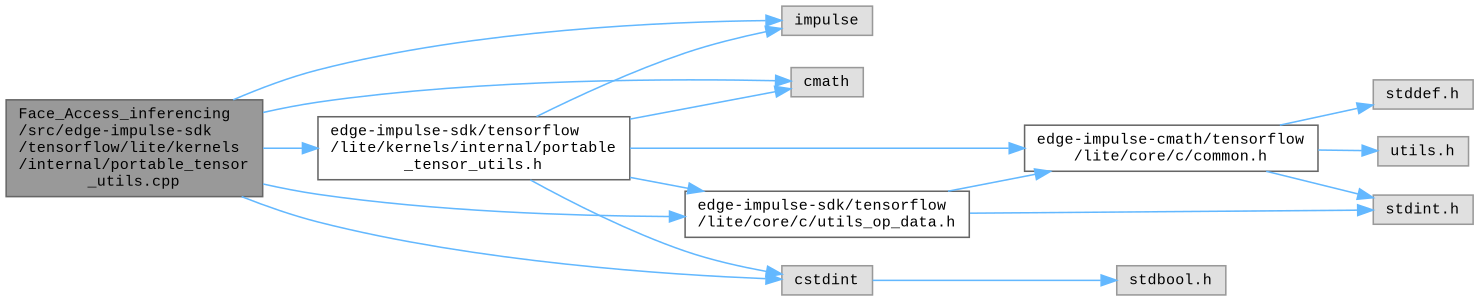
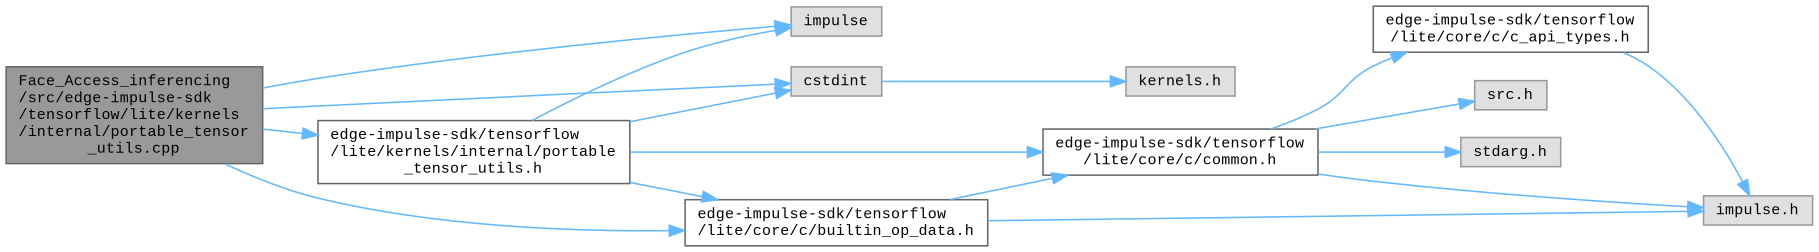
none -> (1511, 29)
(827, 82) -> none
(1423, 94) -> (1511, 95)
(1171, 148) -> (1181, 152)
(1423, 151) -> (1511, 152)
(1423, 210) -> (1758, 210)
(827, 214) -> (836, 223)
(1171, 280) -> (1181, 81)
